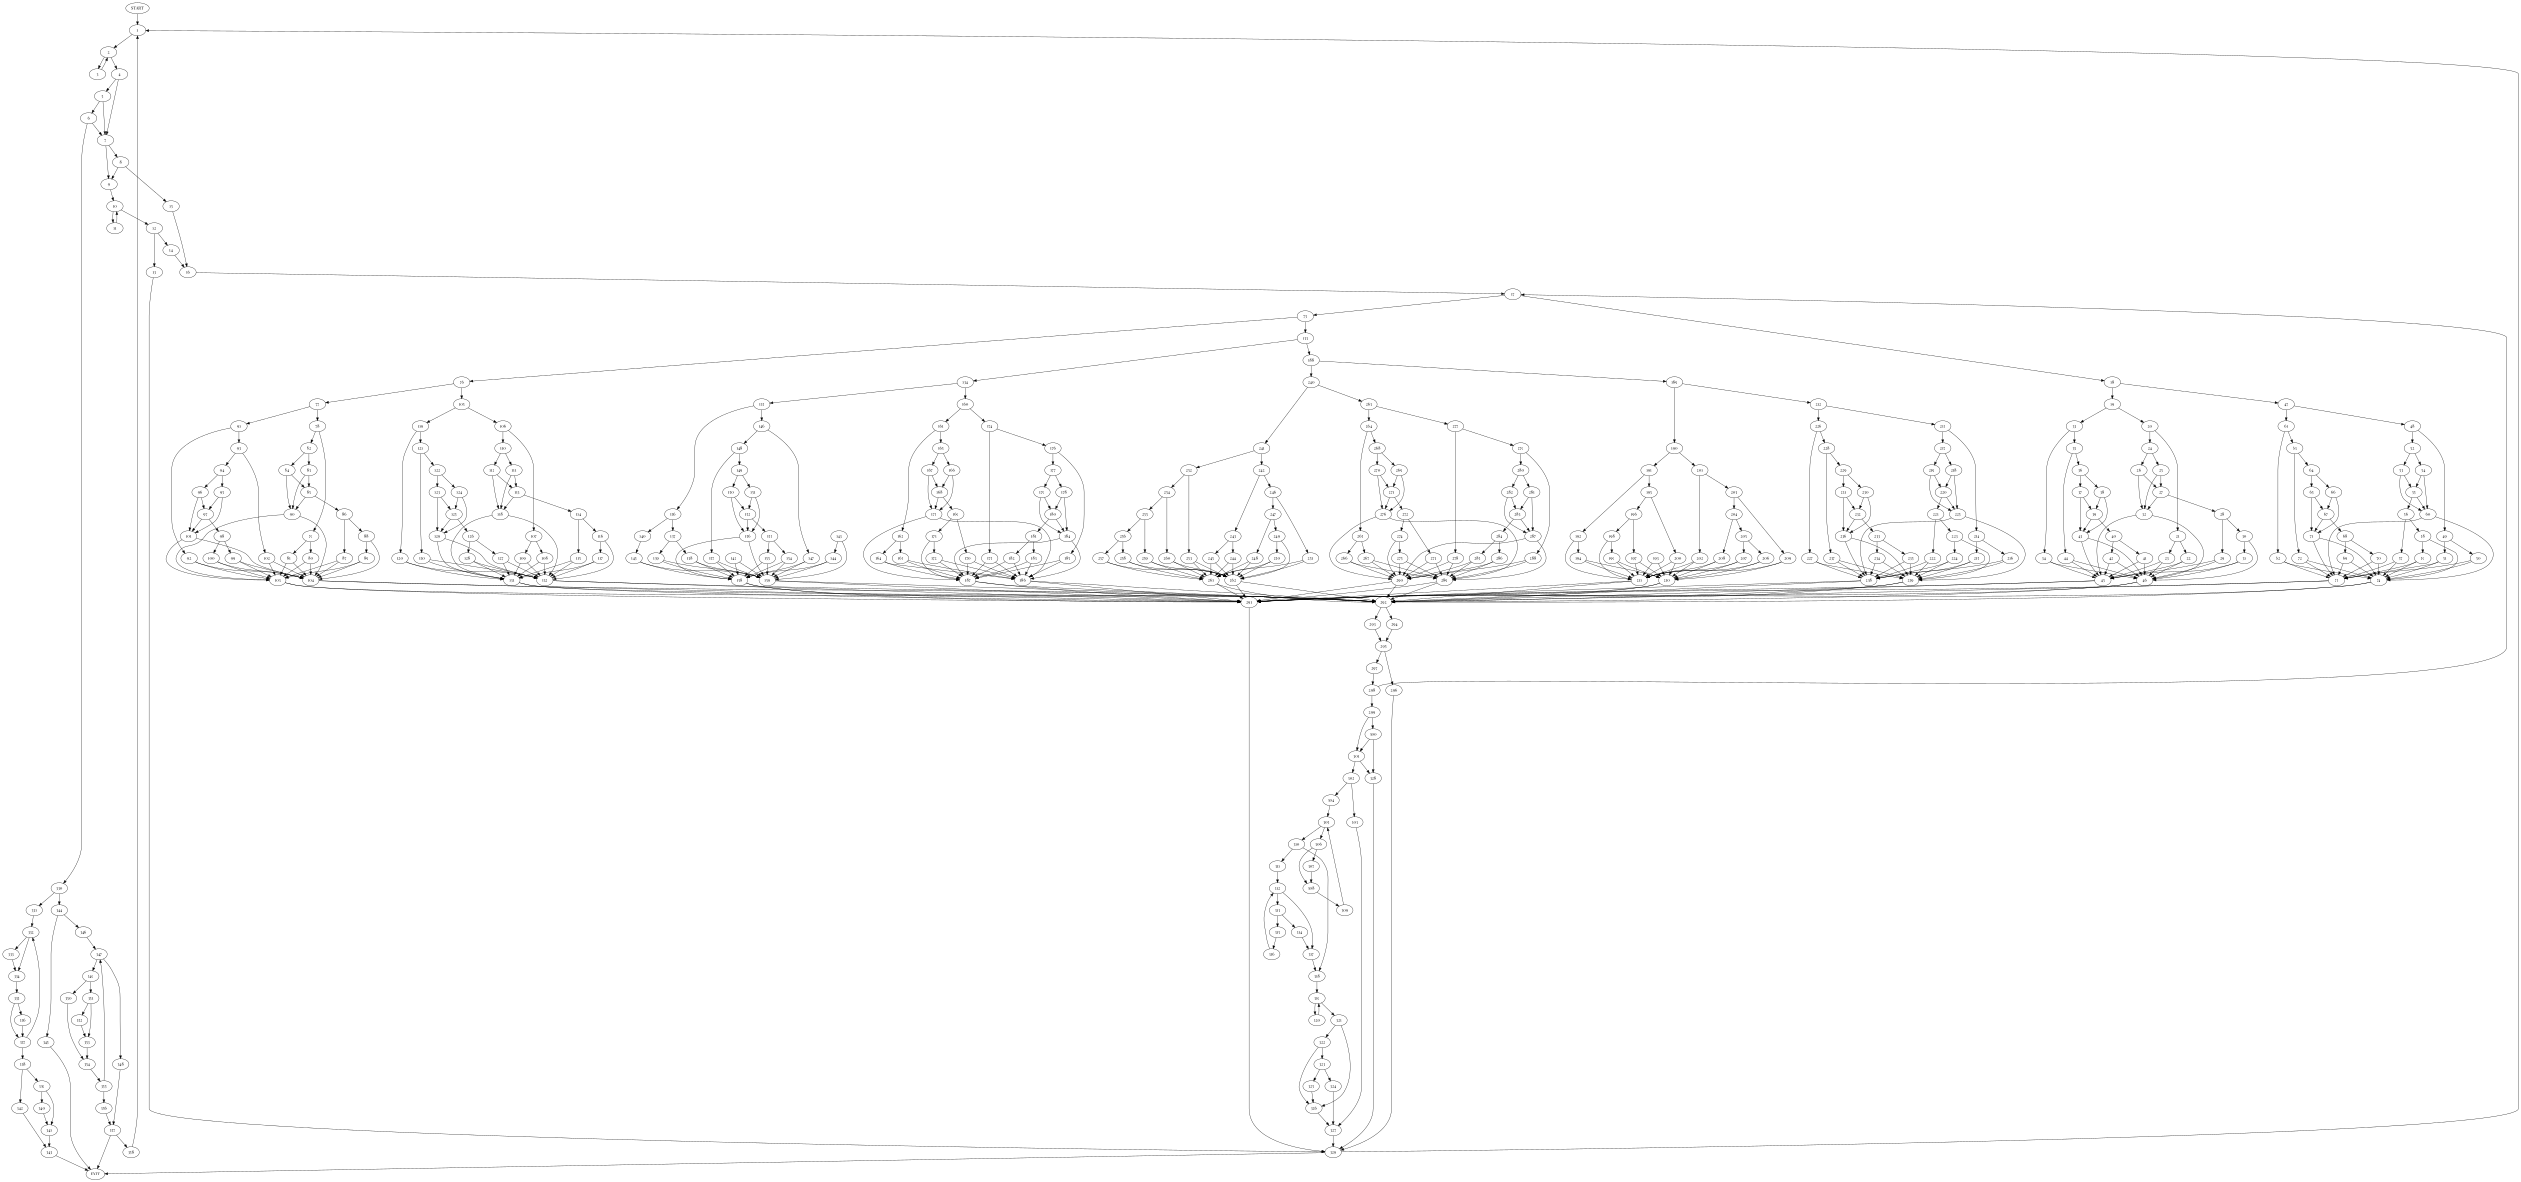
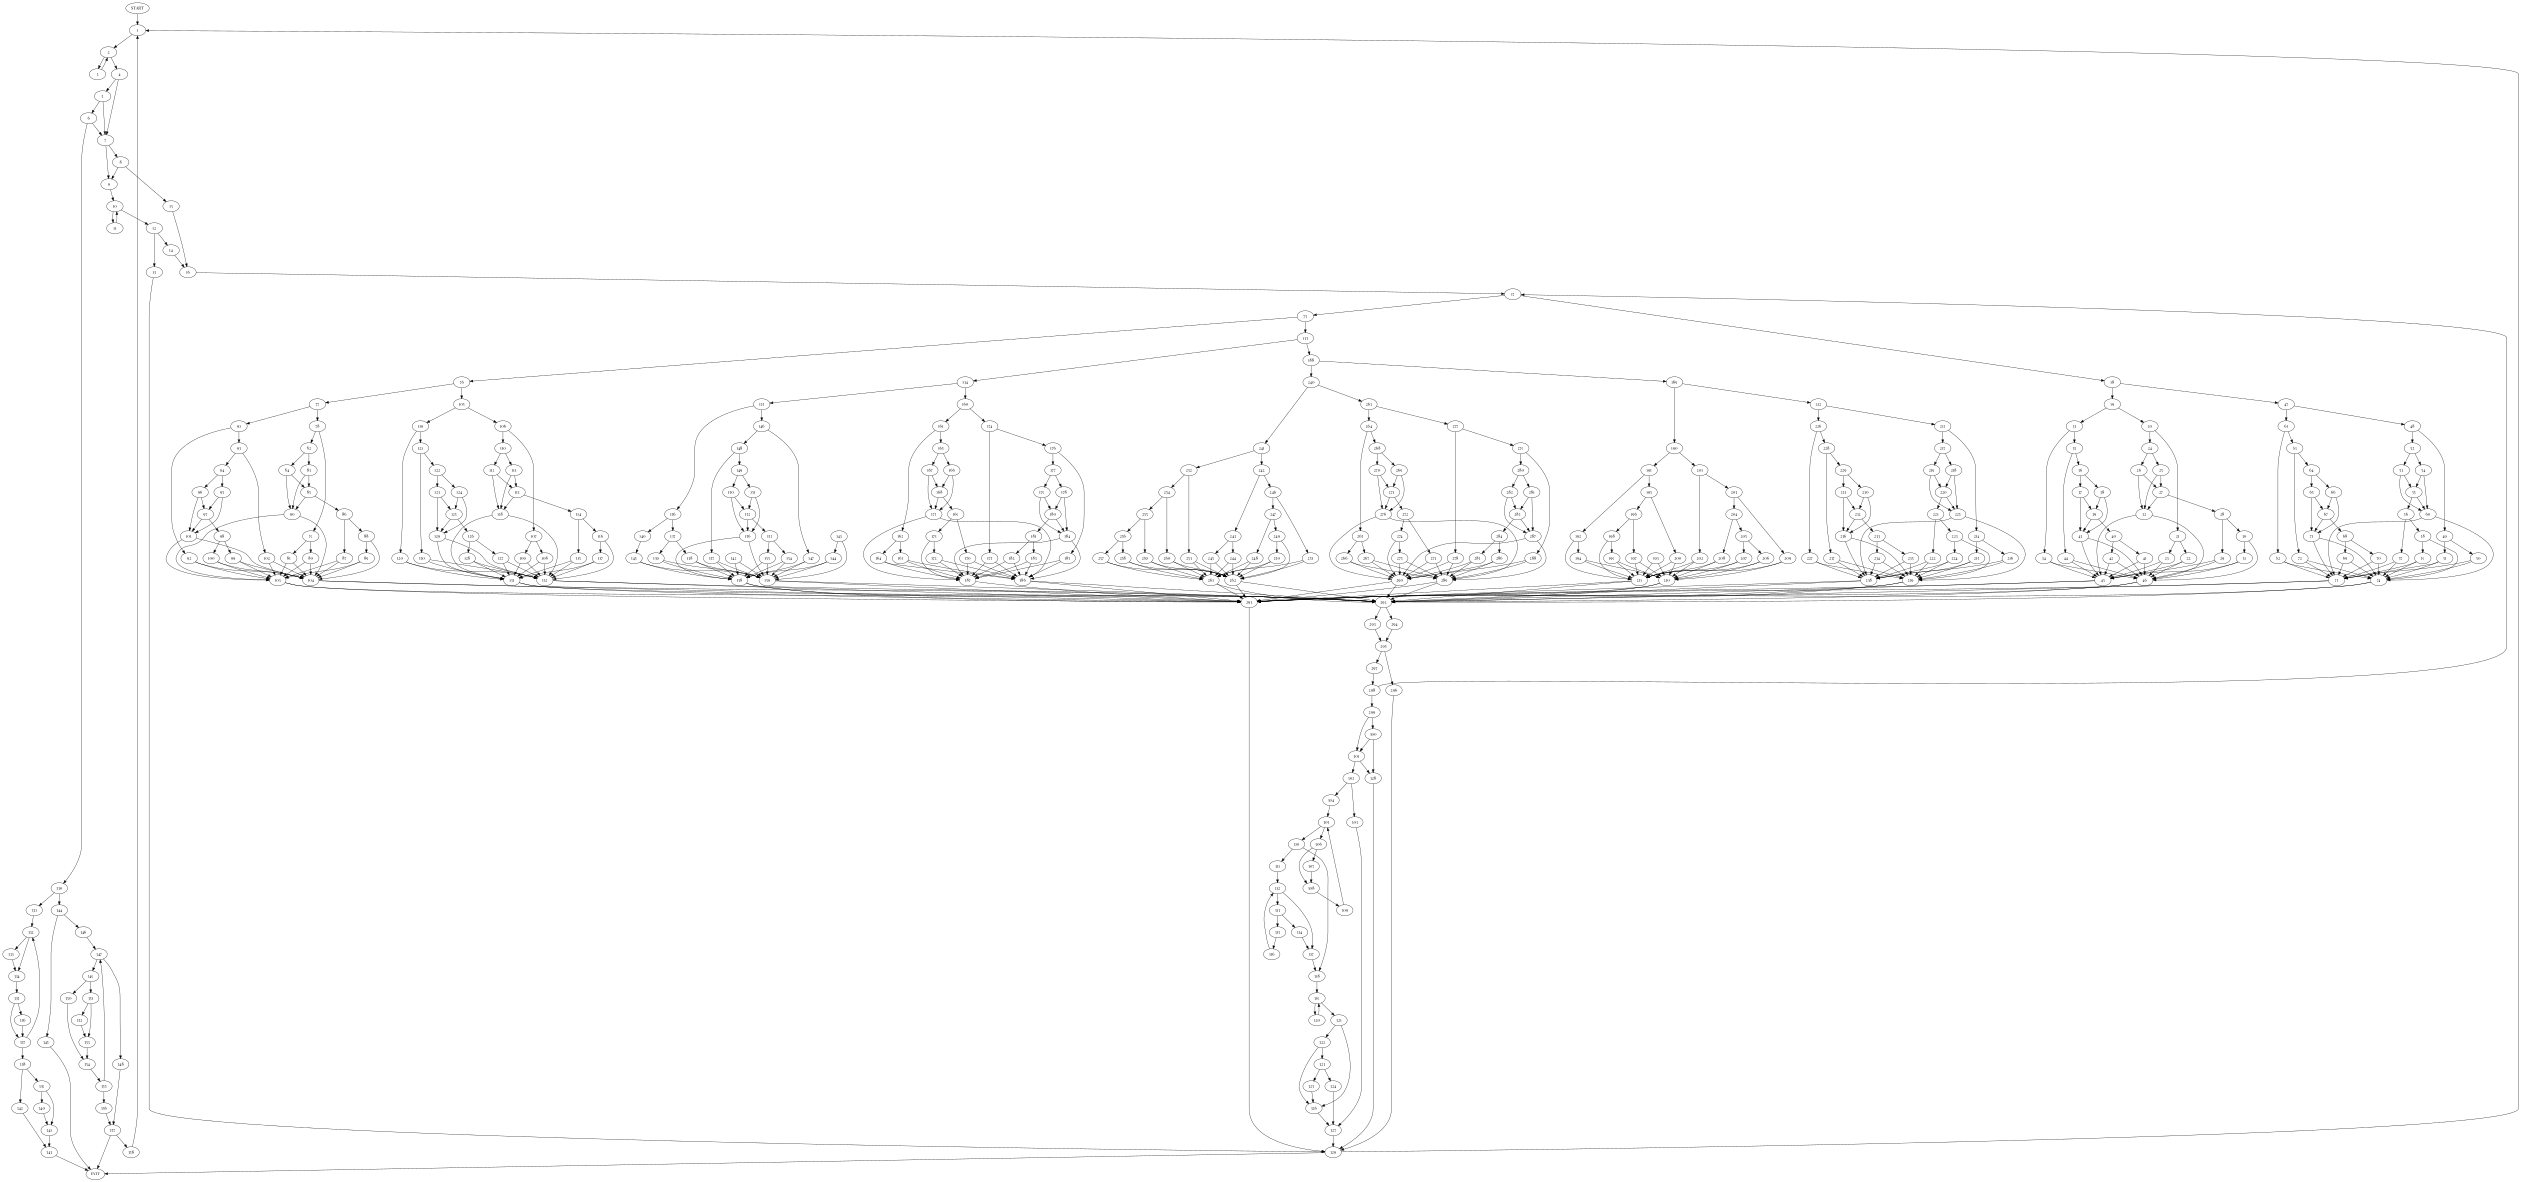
(1174, 593) -> none
